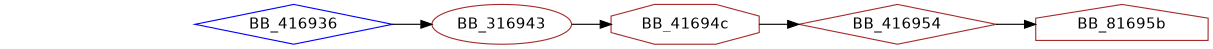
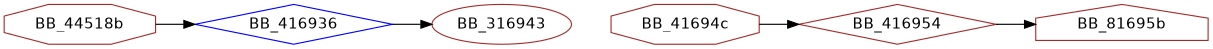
none -> (80, 24)
(586, 24) -> none
